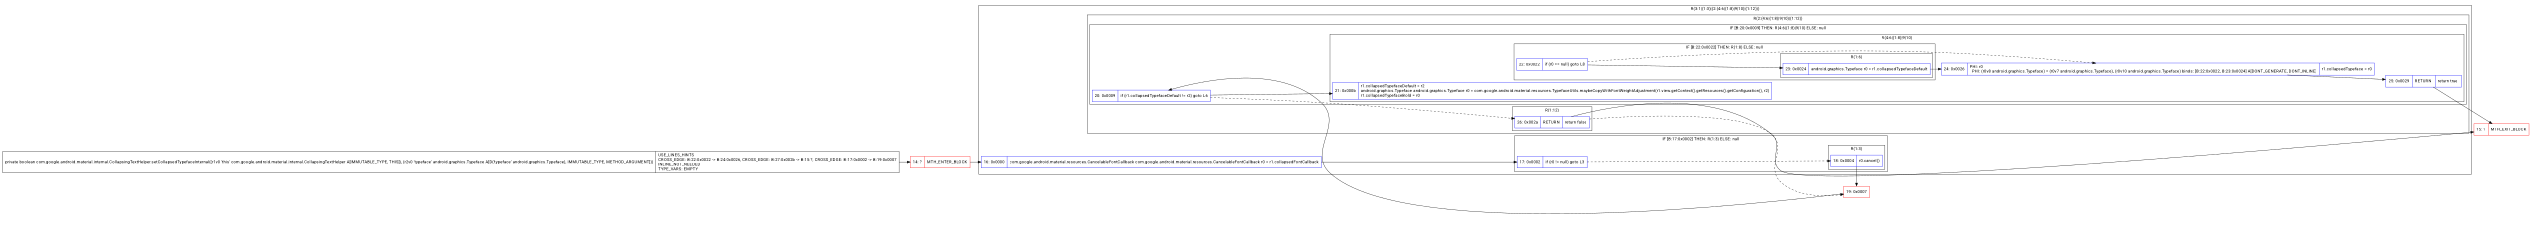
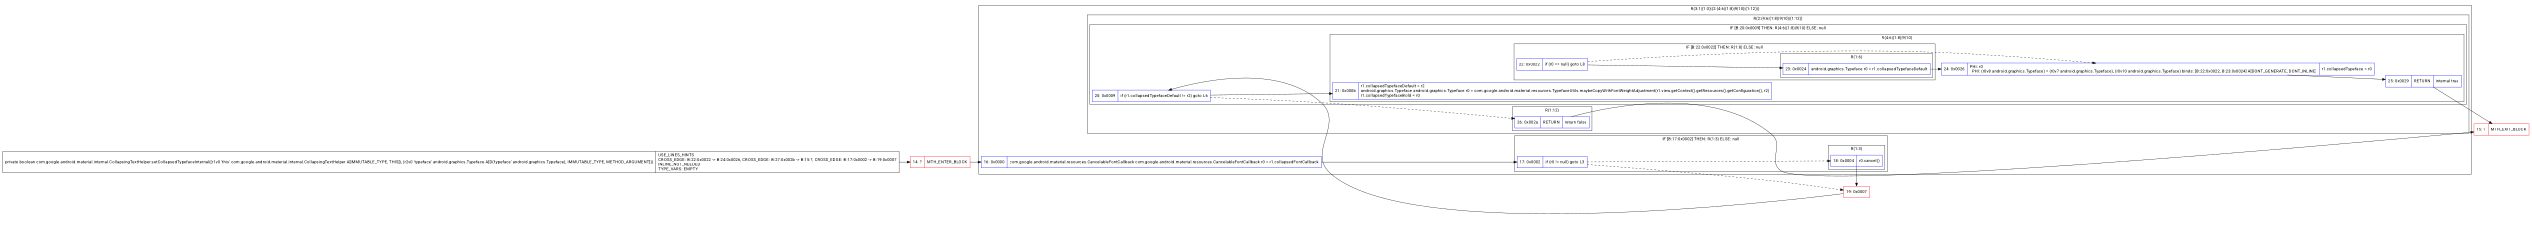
(2448, 81) -> (2447, 81)
(1739, 122) -> (1727, 176)
